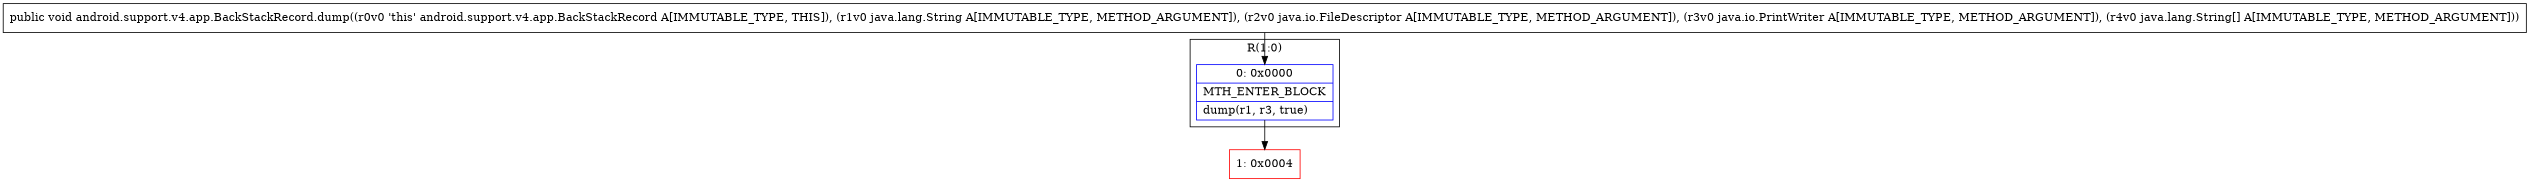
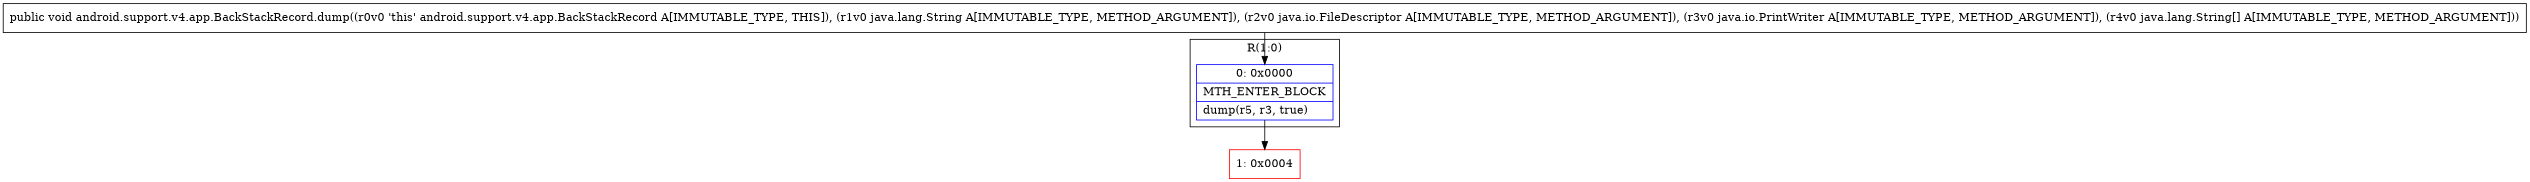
(1256, 110) -> (1256, 110)
